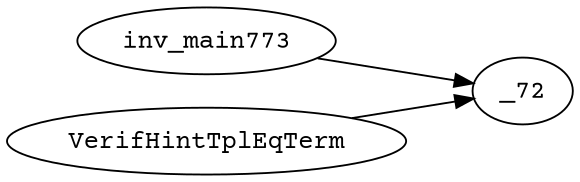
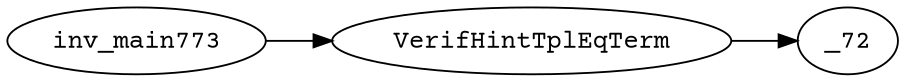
(386, 69) -> (290, 41)
